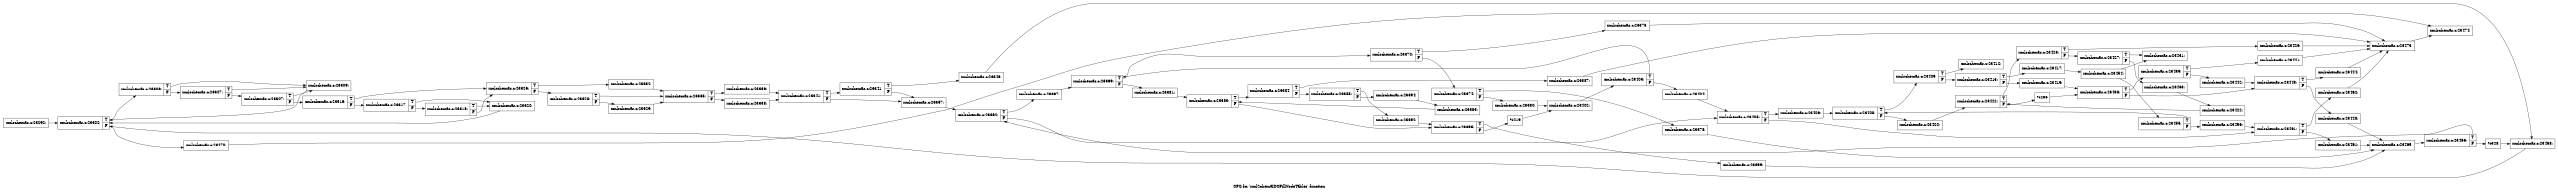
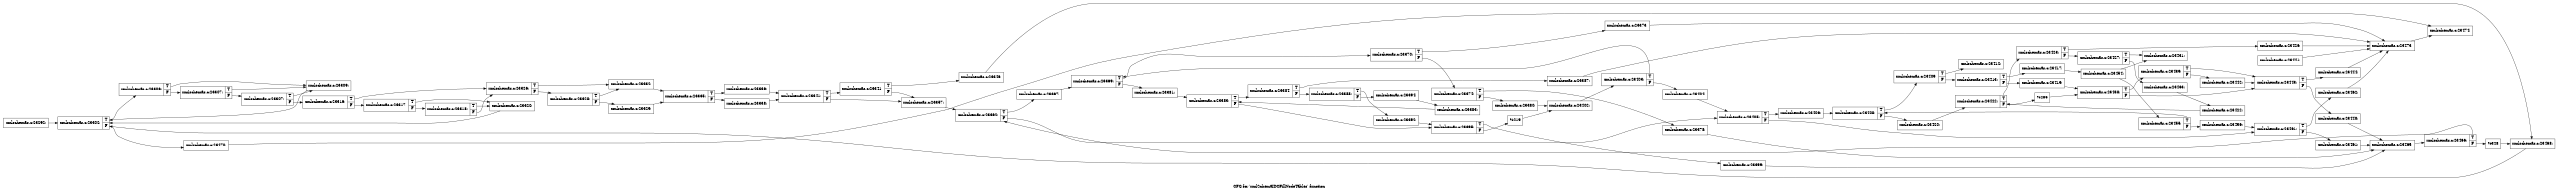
(2223, 66) -> (2222, 71)
(630, 96) -> (608, 93)
